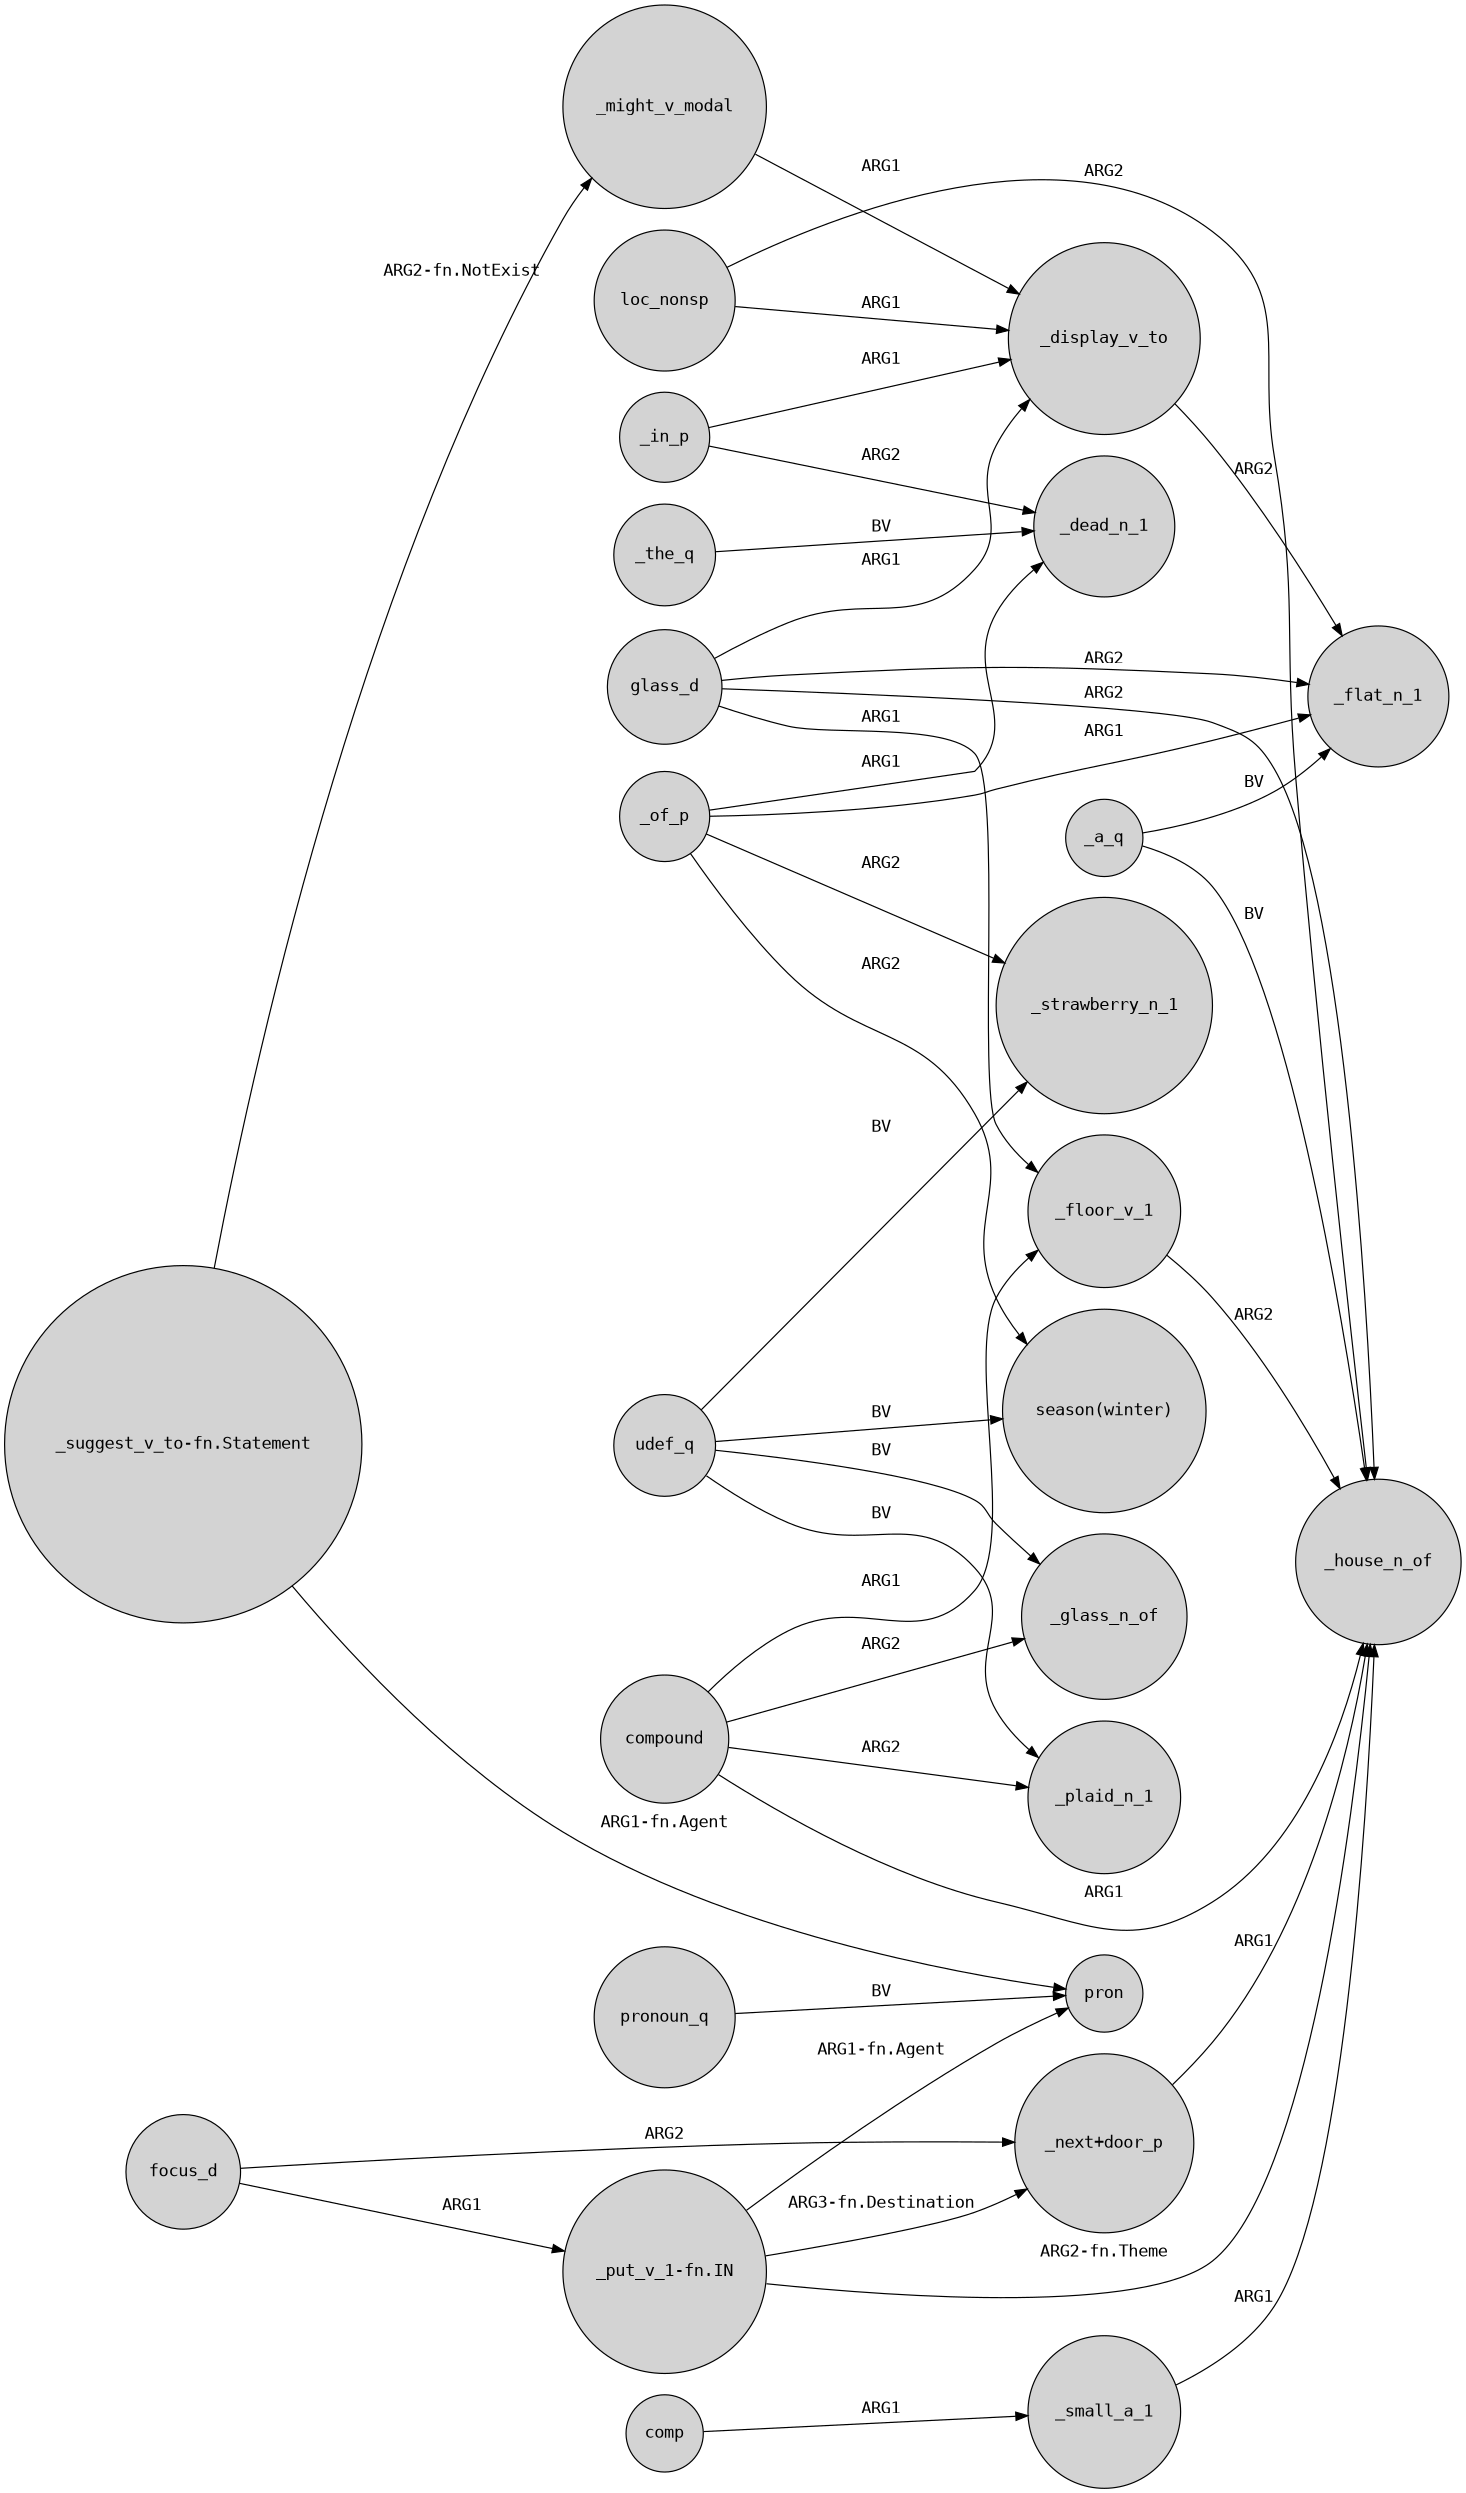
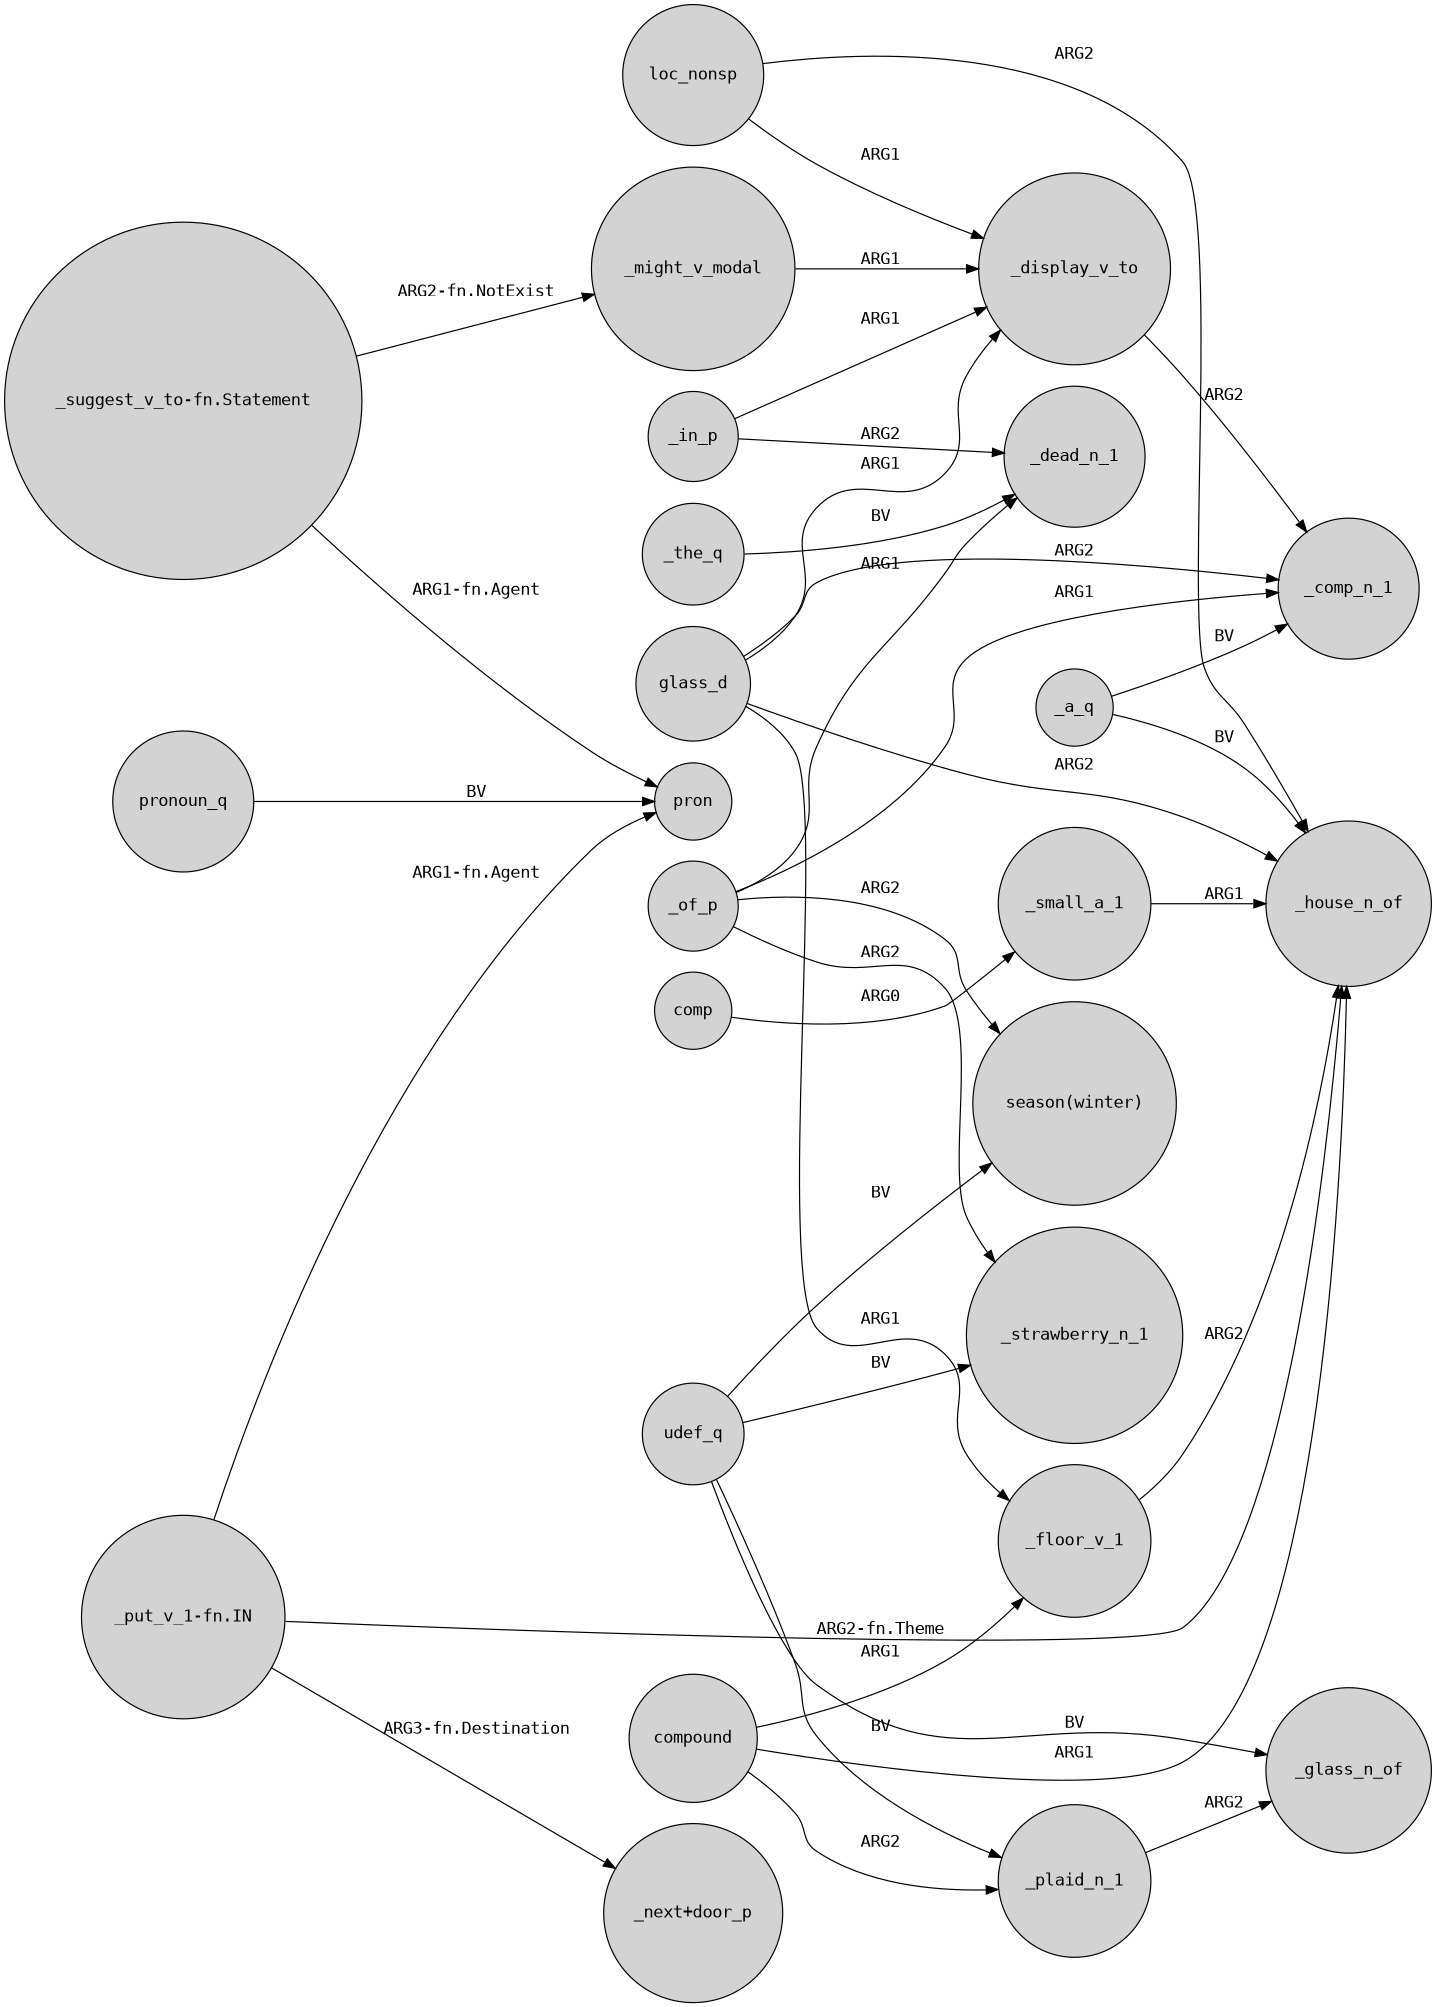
(1378, 696) -> (1349, 589)
(870, 1682) -> (1203, 1829)
(1302, 1886) -> none
(183, 2172) -> none
(881, 2409) -> (881, 997)
